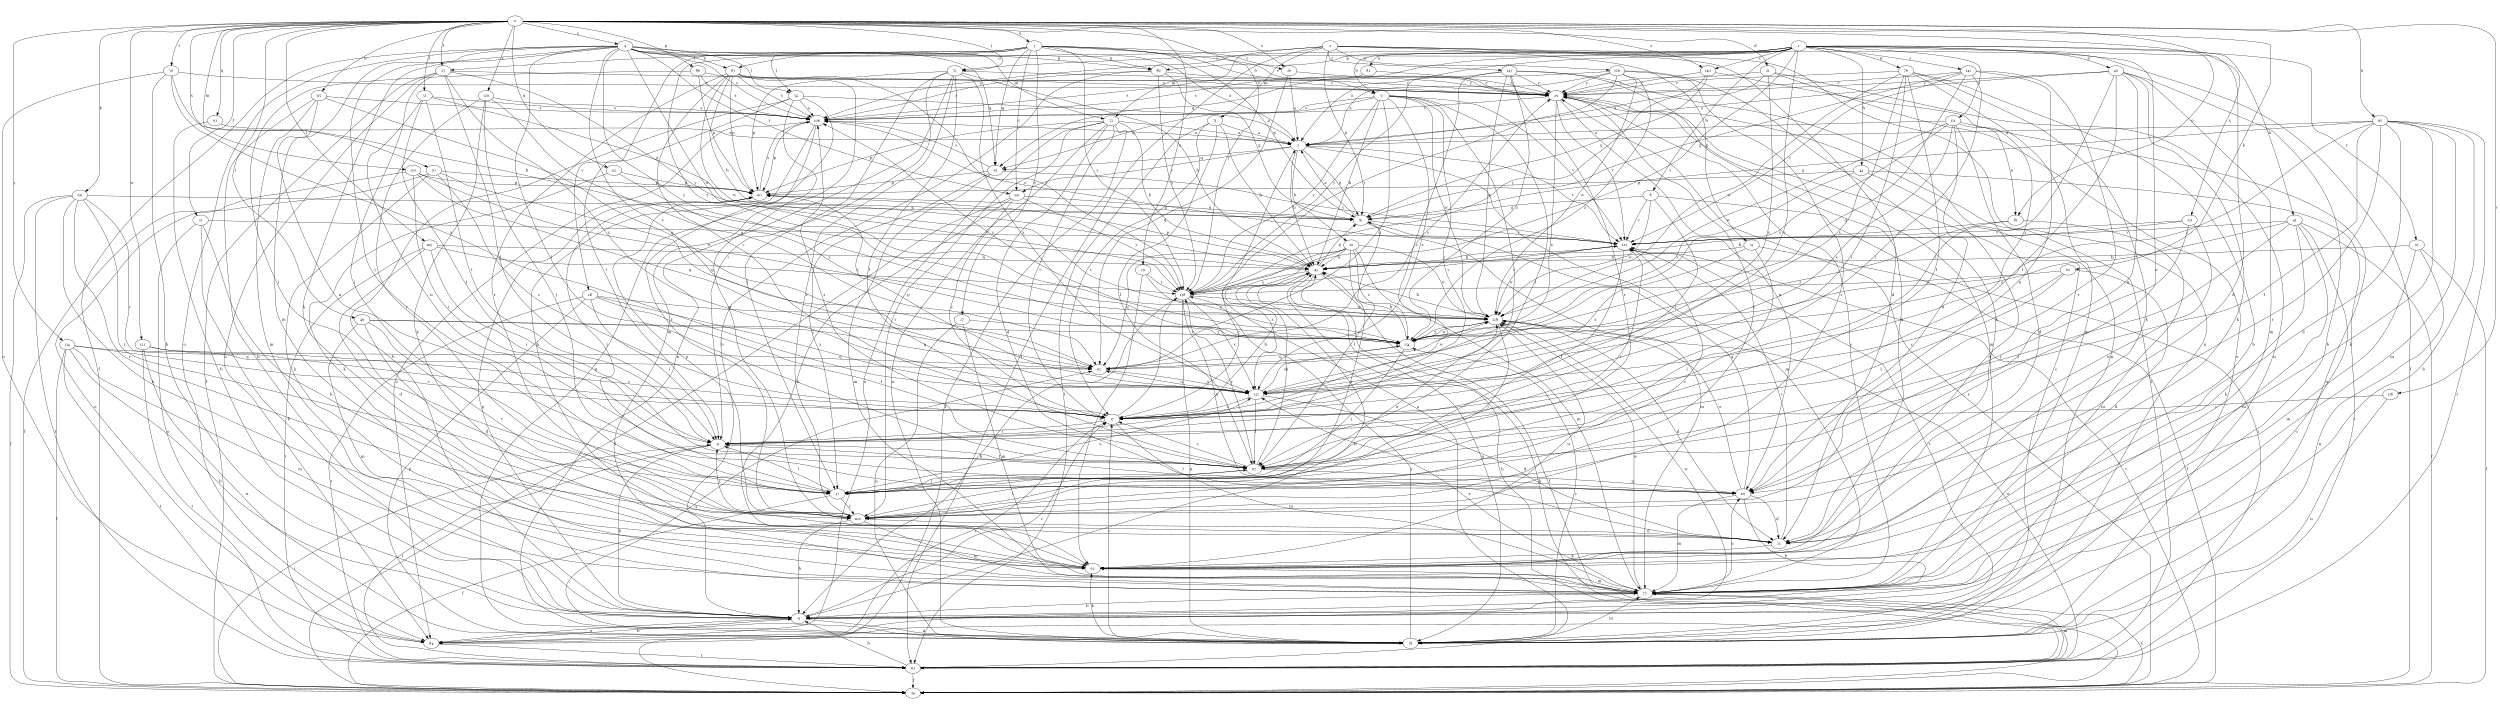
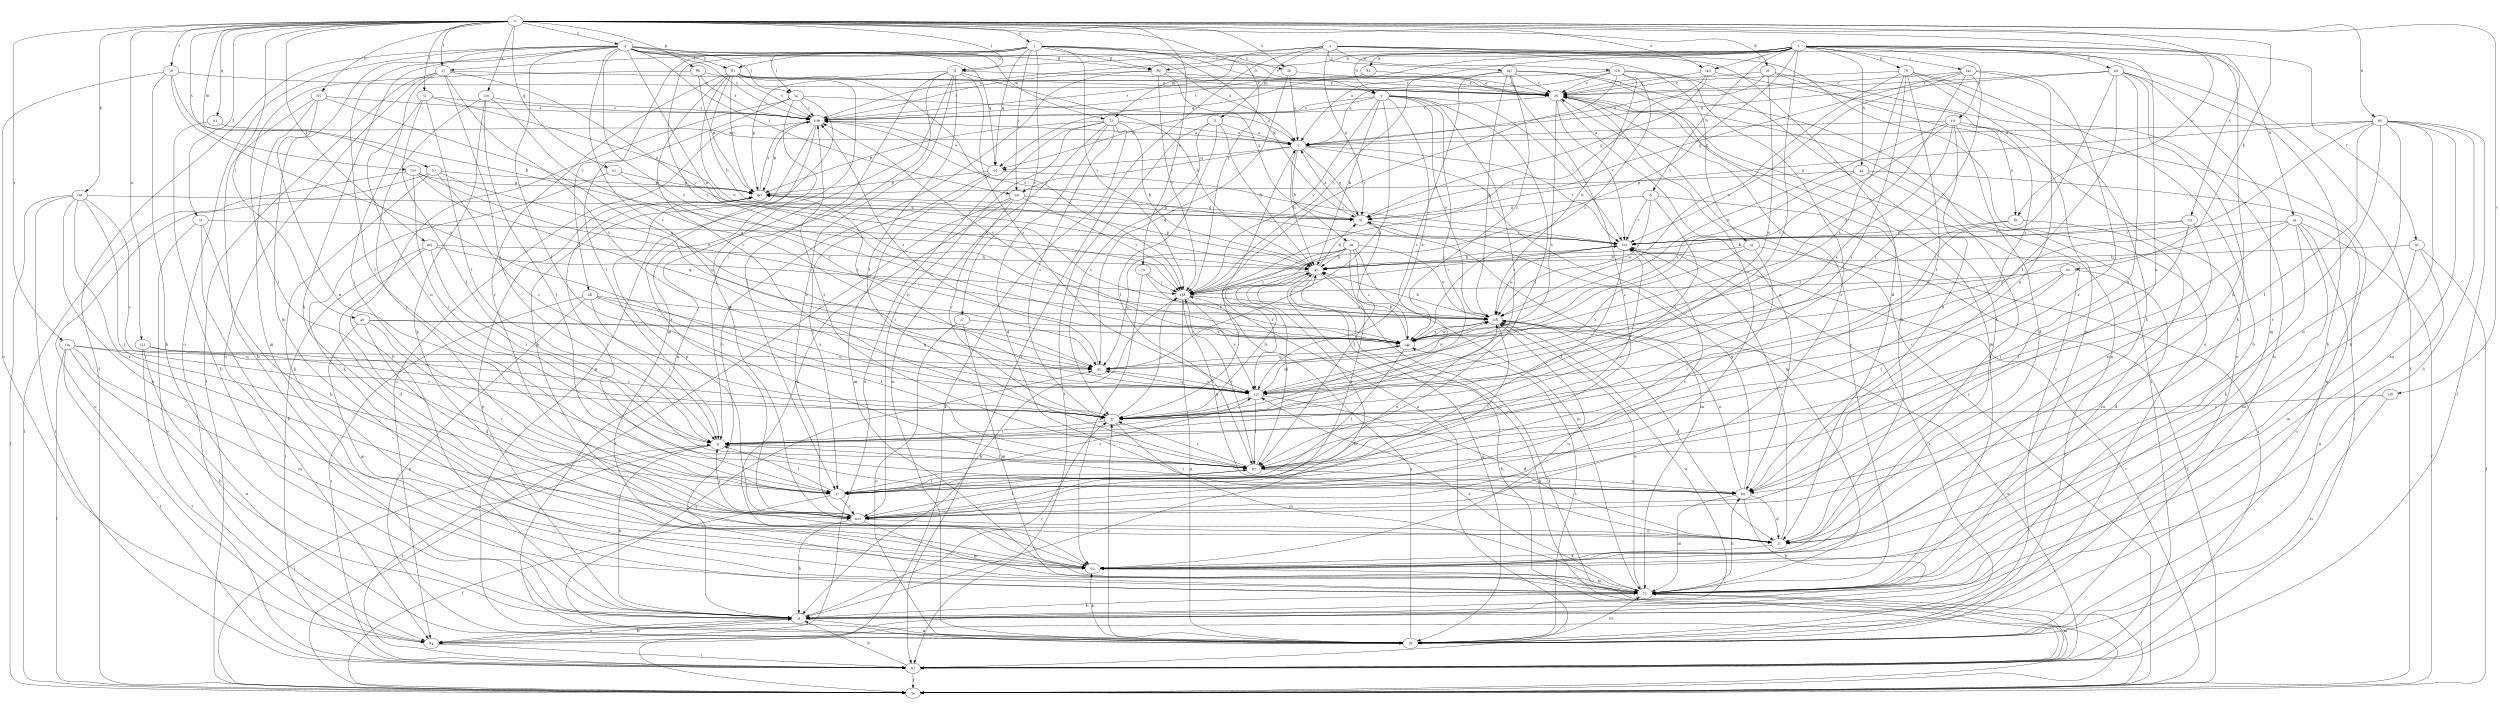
(1385, 281) -> (945, 283)
(1407, 345) -> (1407, 345)
(793, 634) -> none
